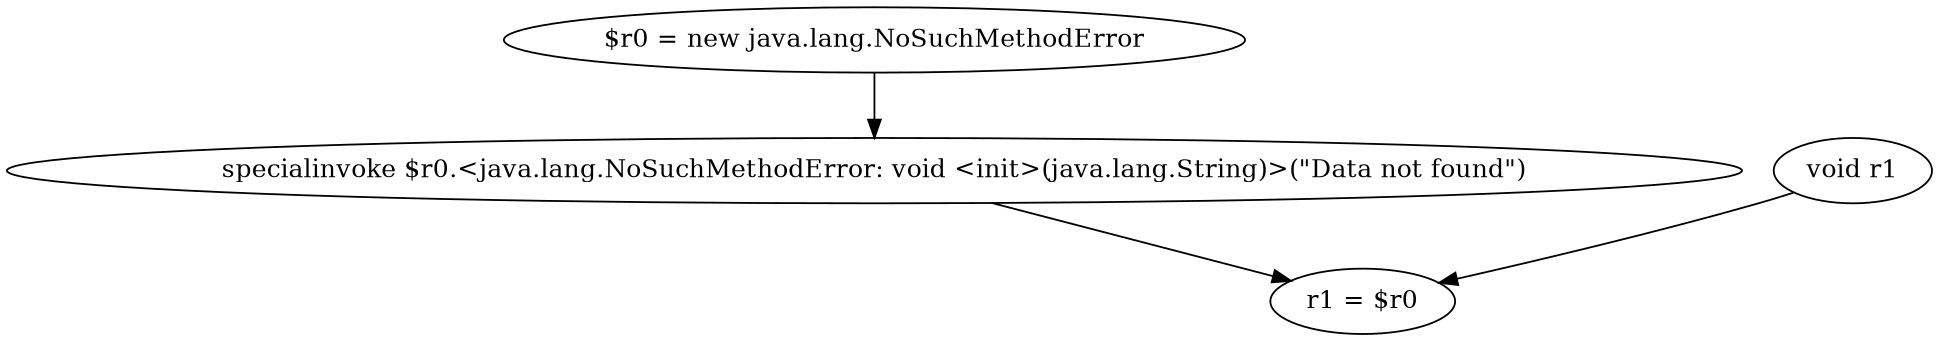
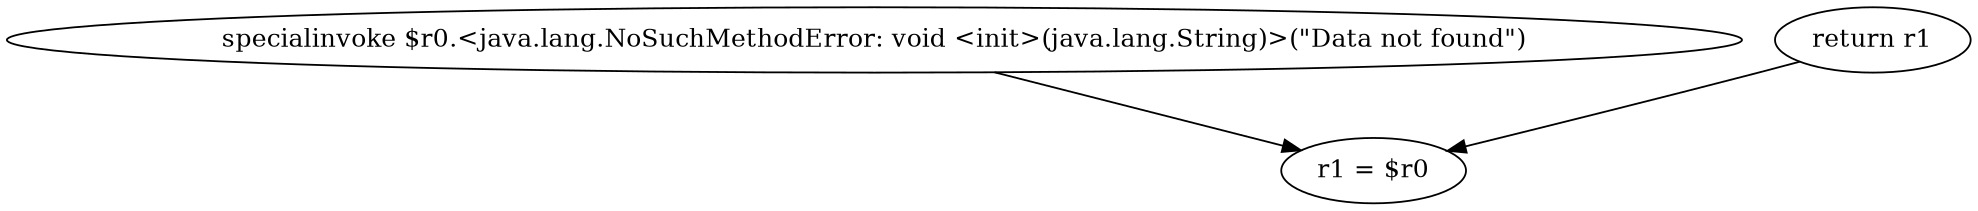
(874, 40) -> none
(1853, 171) -> (1873, 40)
